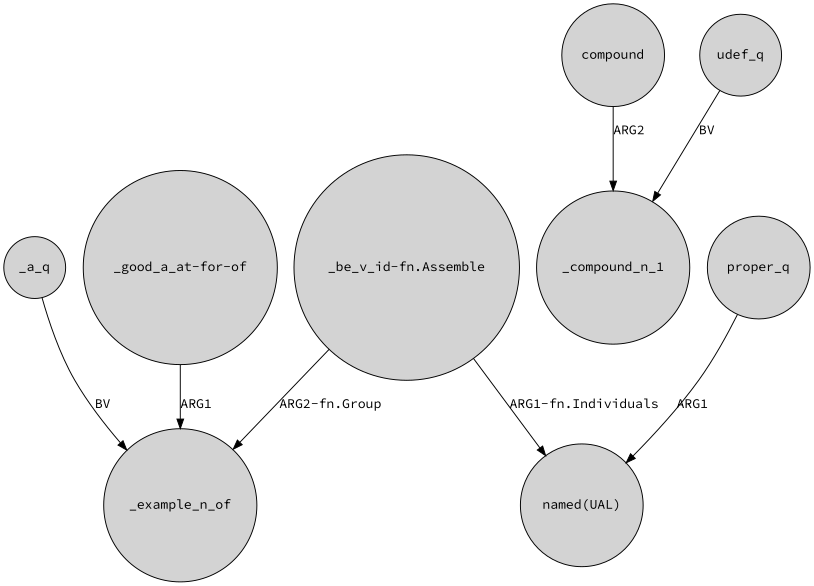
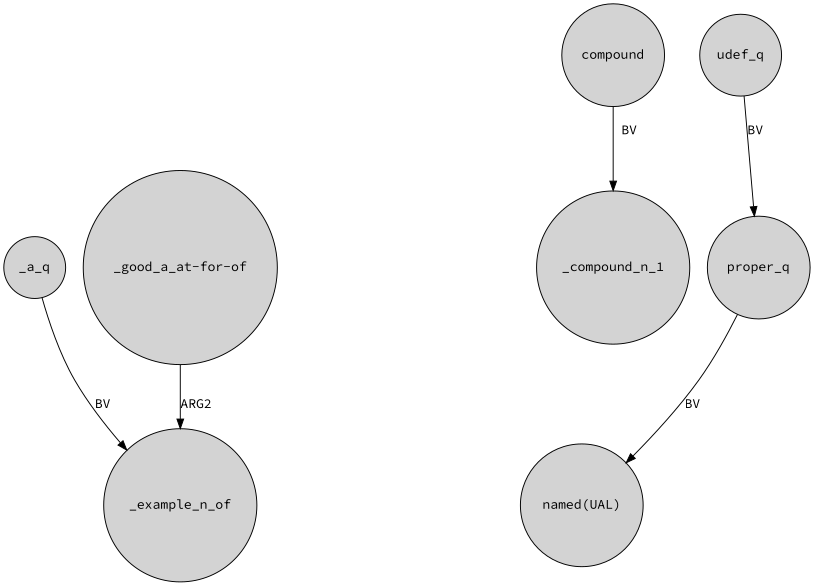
(629, 131) -> (629, 131)
(689, 142) -> (749, 151)
(407, 268) -> none
(196, 404) -> (196, 404)
(693, 404) -> (693, 404)
